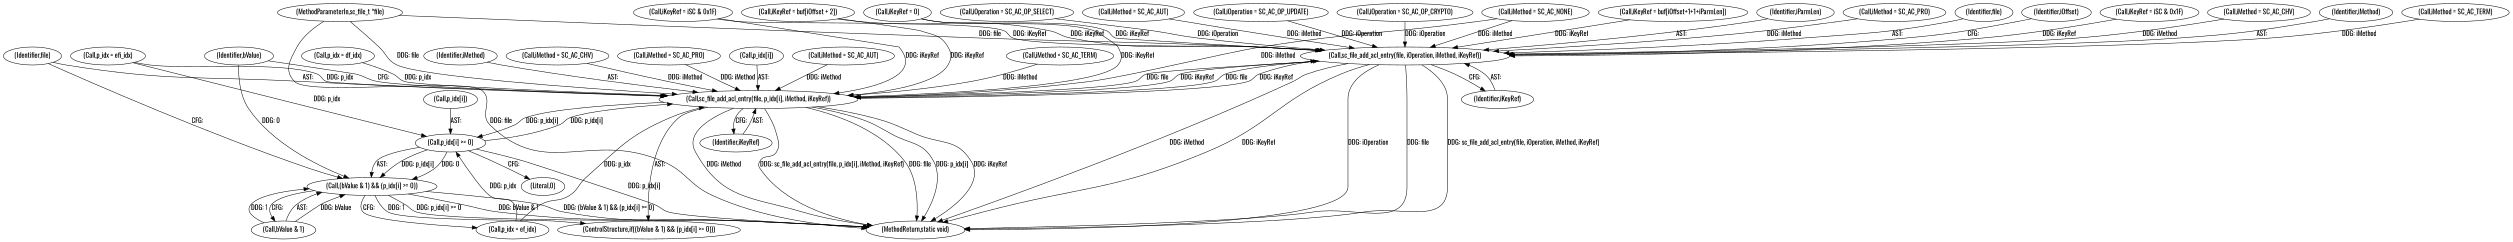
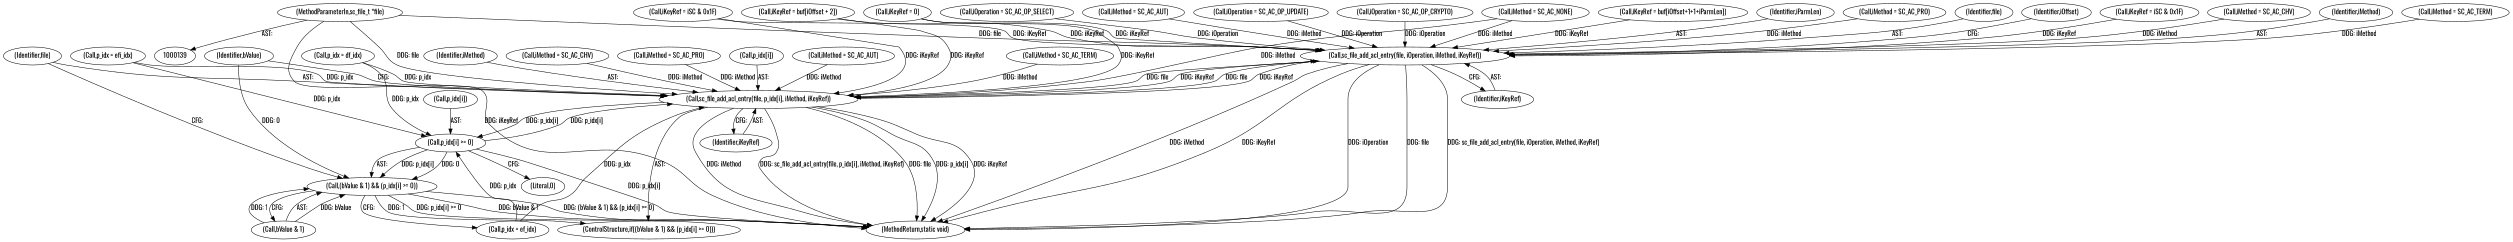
none -> (175, 56)
none -> (388, 102)
(501, 121) -> (501, 121)
